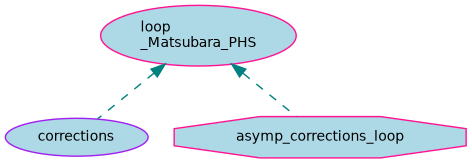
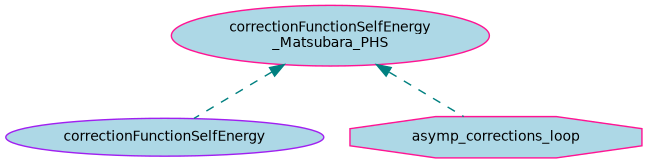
(198, 36) -> (330, 36)
(77, 137) -> (165, 137)
